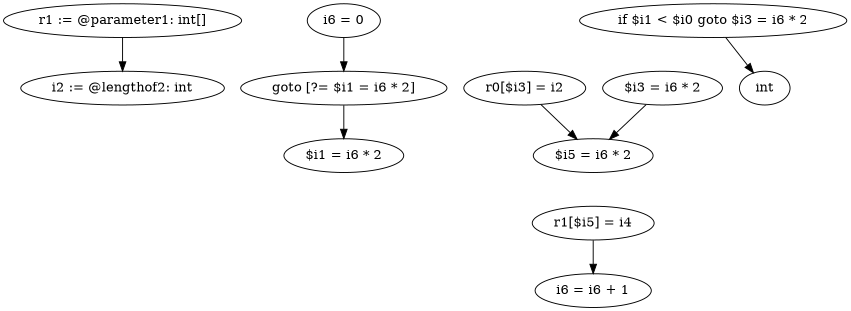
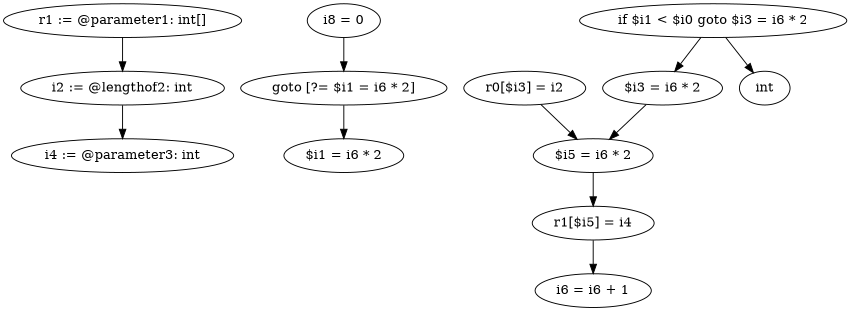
(344, 21) -> (344, 21)
none -> (691, 51)
none -> (123, 156)
none -> (593, 185)
